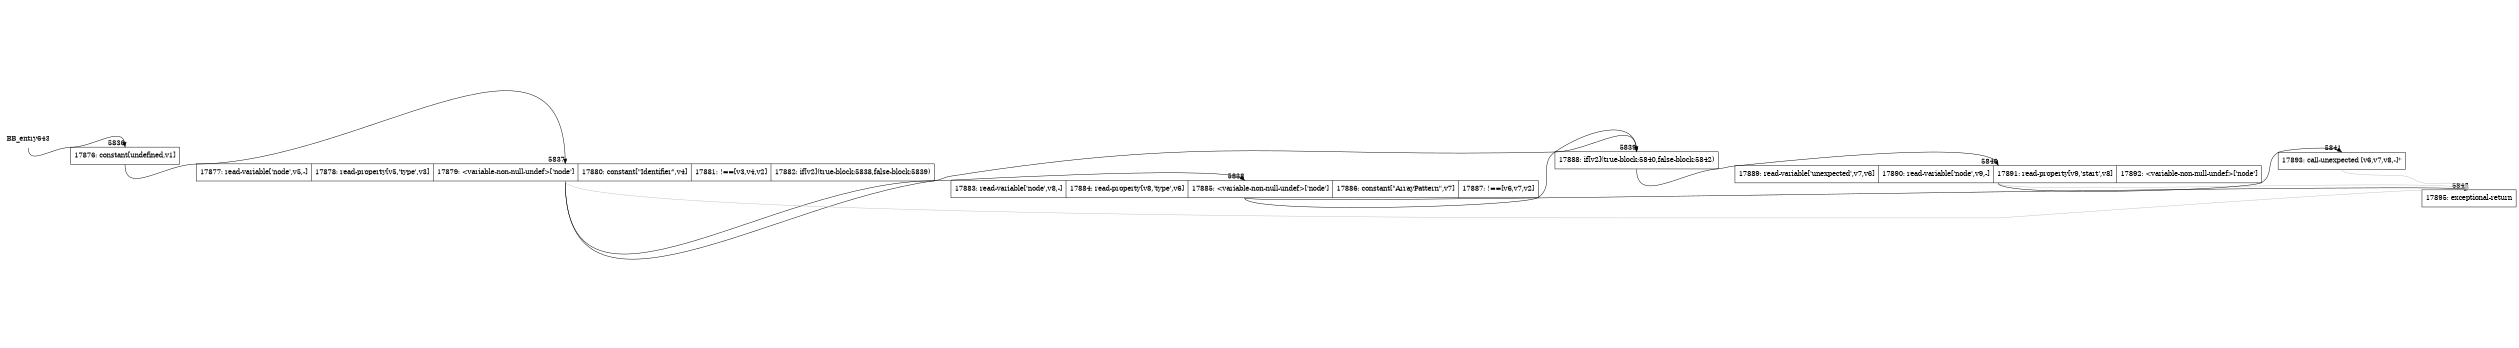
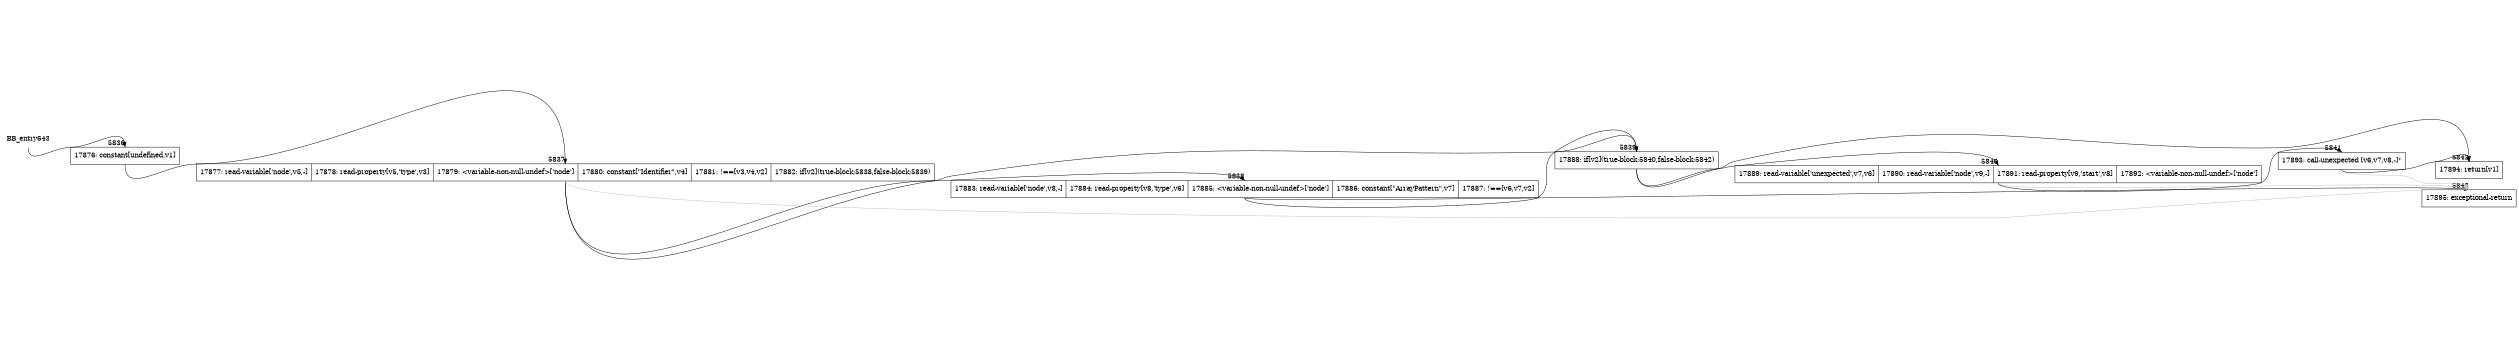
none -> (2469, 170)
